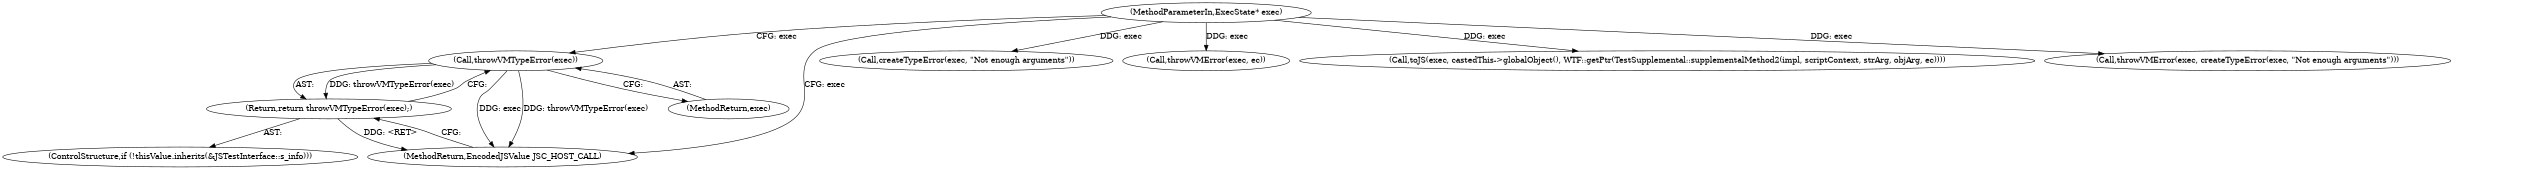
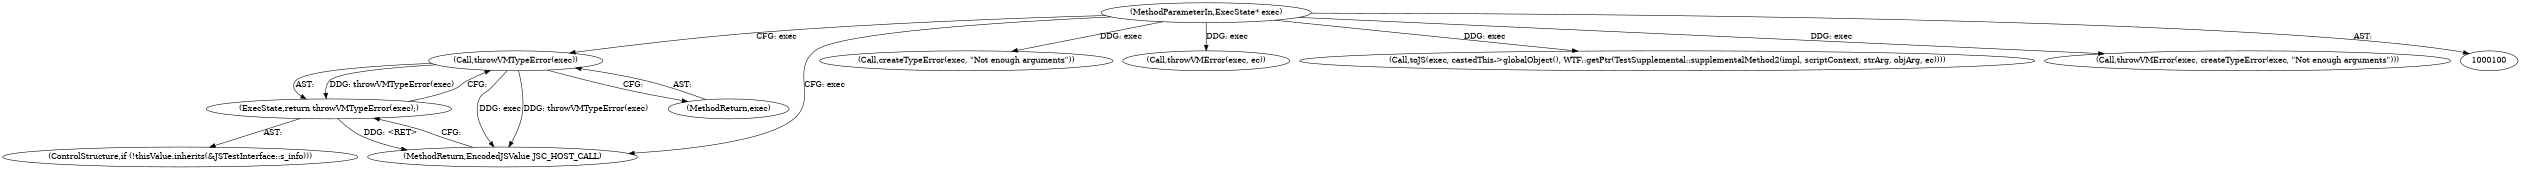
none -> (2489, 61)
(329, 109) -> (329, 109)
